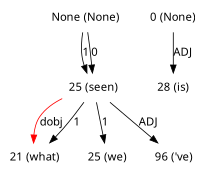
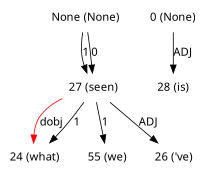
(94, 88) -> (94, 88)
(35, 158) -> (35, 158)
(107, 158) -> (107, 158)
(174, 158) -> (174, 158)
